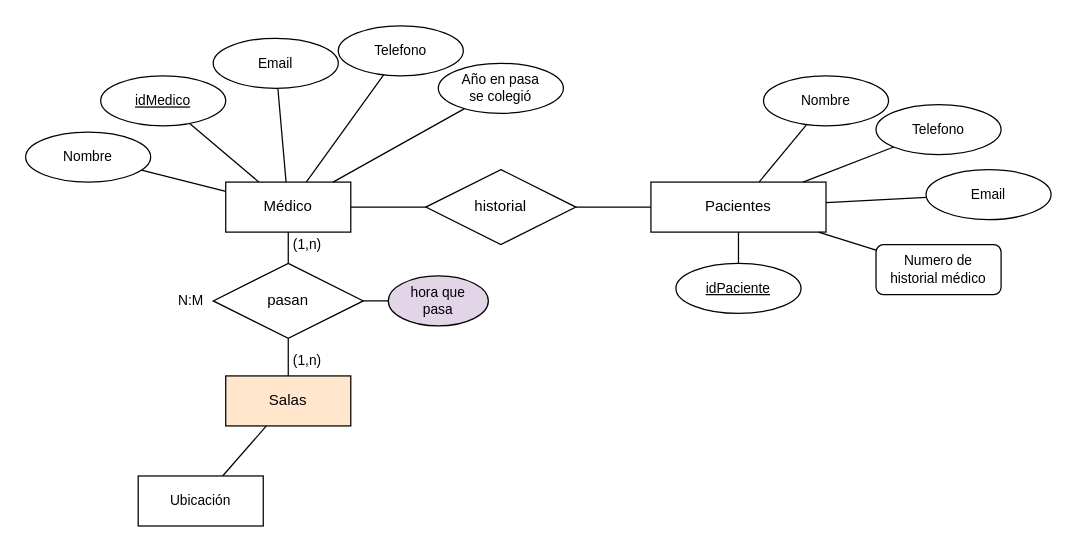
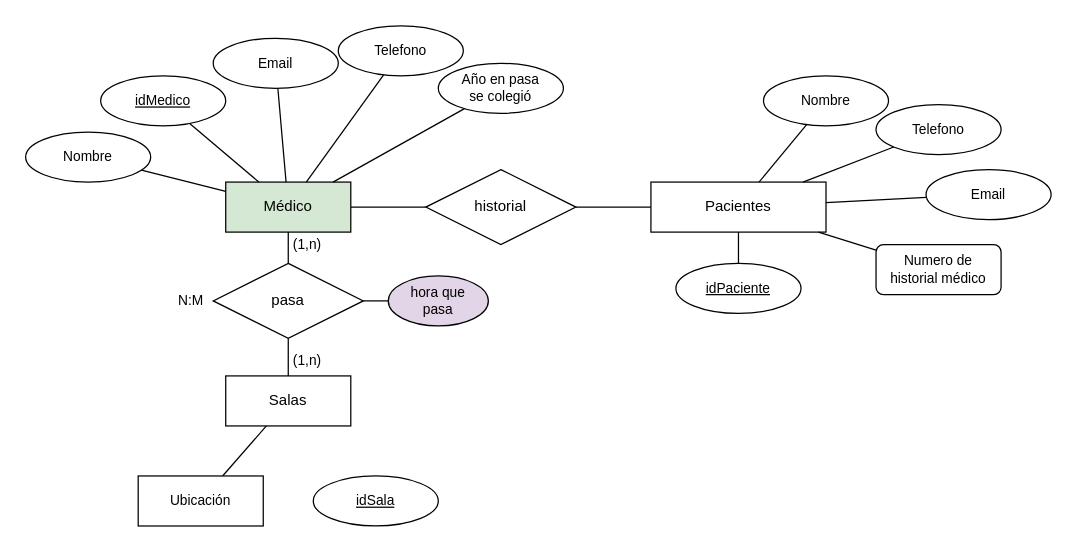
(288, 207) -> (288, 207)
(288, 301) -> (288, 301)
(288, 401) -> (288, 401)
none -> (376, 501)
